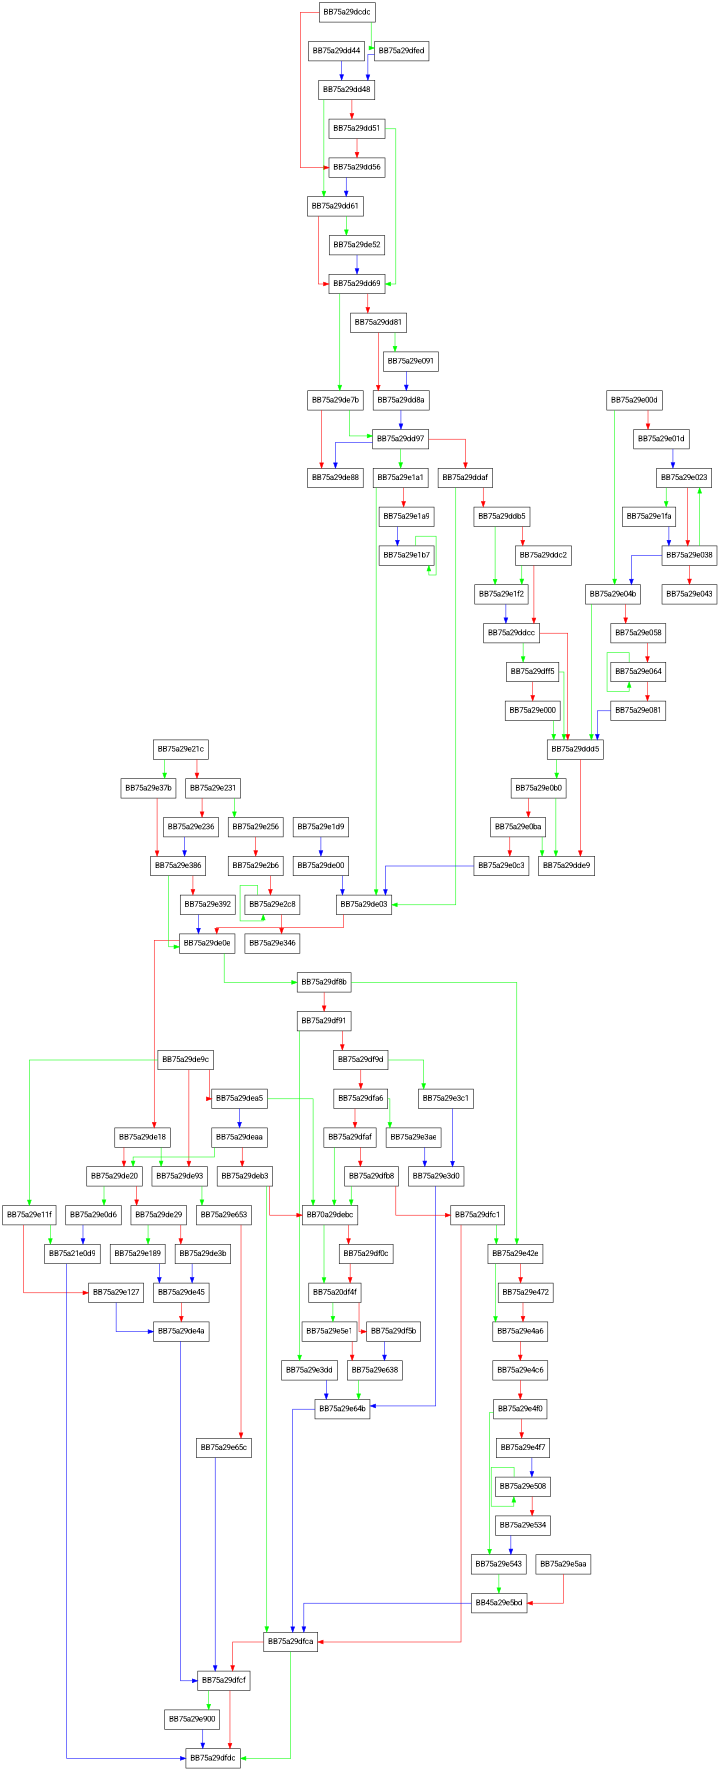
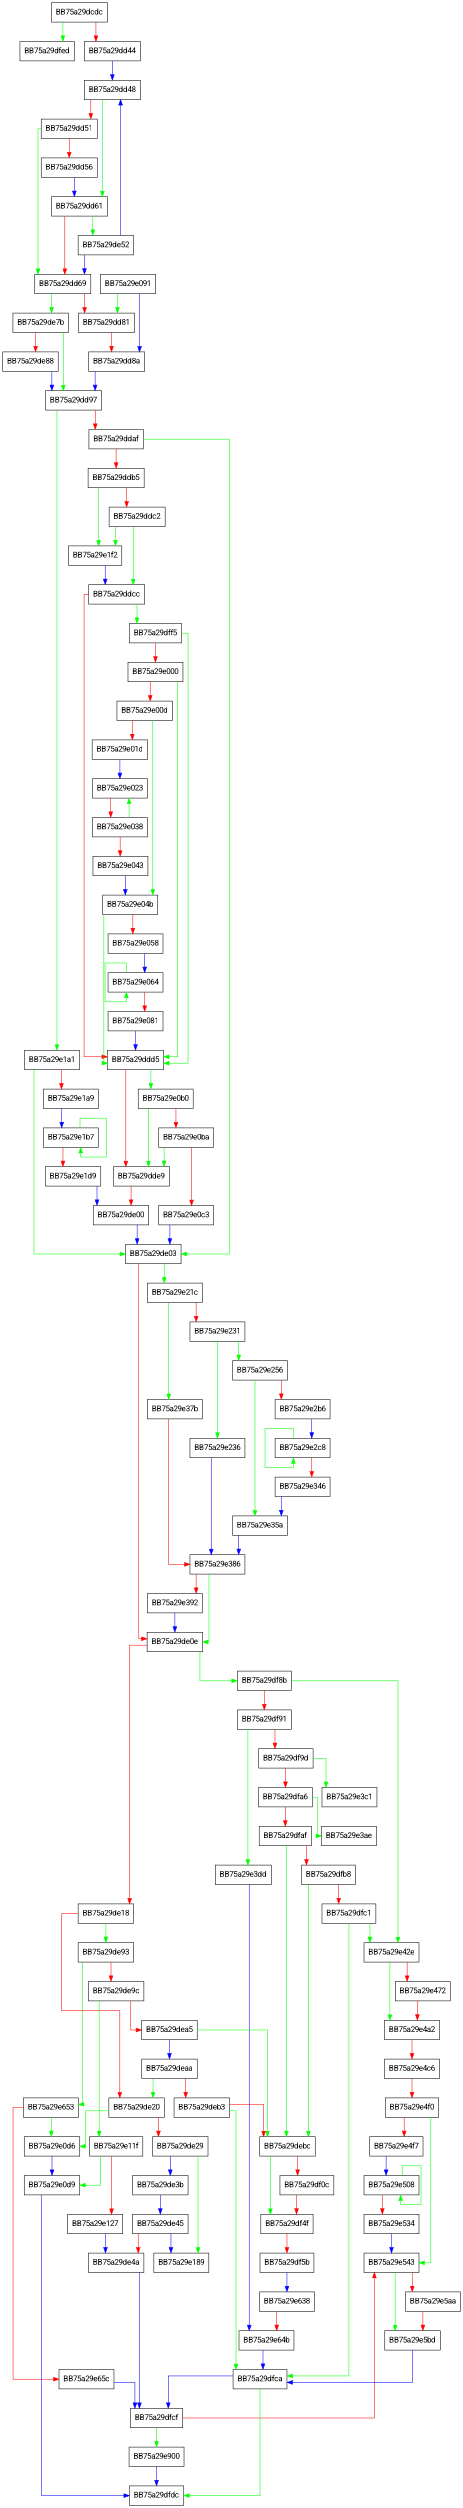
(368, 61) -> (121, 170)
(300, 92) -> (96, 29)
(395, 339) -> (117, 301)
(344, 442) -> (52, 378)
(649, 517) -> none
(635, 556) -> (125, 883)
(534, 592) -> (133, 553)
(647, 650) -> (145, 960)
none -> (150, 689)
(202, 805) -> (217, 1387)
(270, 883) -> (312, 1426)
(189, 1115) -> (111, 1969)
none -> (63, 1154)
(436, 1176) -> none
none -> (131, 1193)
(330, 1215) -> (287, 2146)
(181, 1232) -> (170, 2163)
(72, 1254) -> (52, 2185)
(159, 1271) -> (171, 2241)
none -> (164, 1271)
(335, 1293) -> (287, 2224)
(330, 1332) -> none
(520, 1332) -> (412, 2030)
(359, 1387) -> (277, 2318)
(461, 1502) -> (349, 2178)
none -> (260, 1526)
(499, 1603) -> (413, 2340)
(236, 1642) -> (187, 2376)
(230, 1717) -> (349, 2418)
none -> (51, 2124)
none -> (412, 2279)
